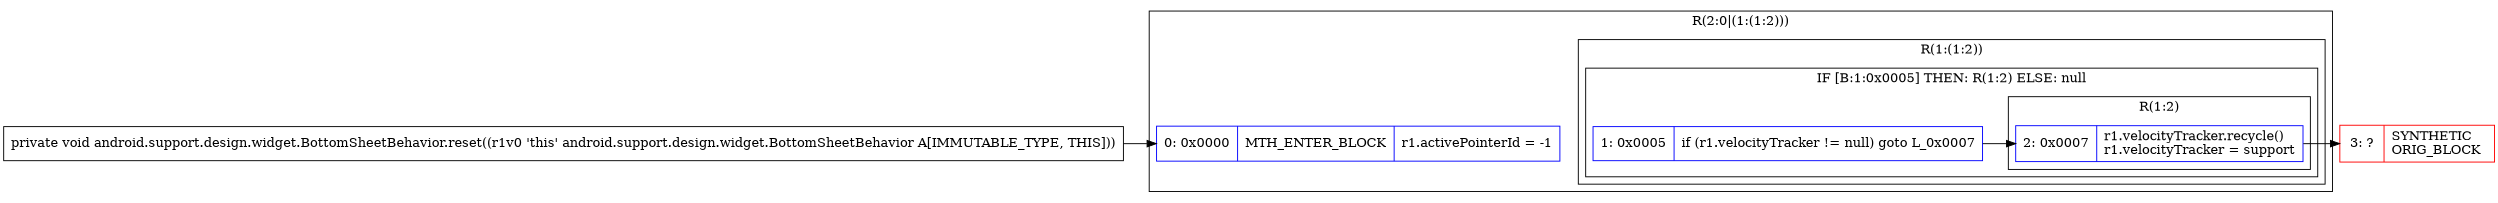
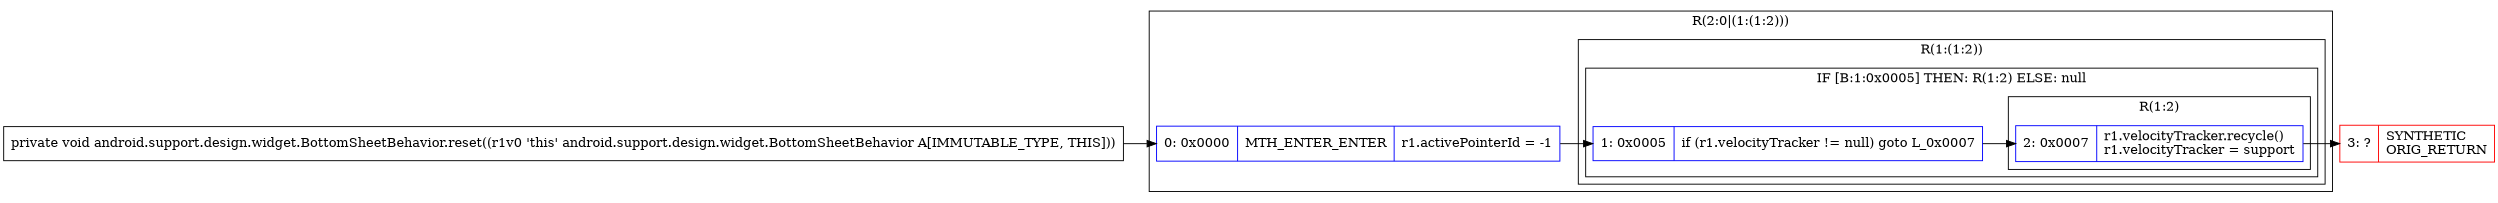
(1316, 143) -> (1316, 143)
none -> (1572, 144)
(2436, 150) -> (2437, 150)
